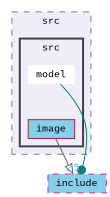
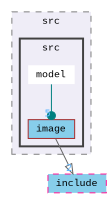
(77, 105) -> (51, 98)
